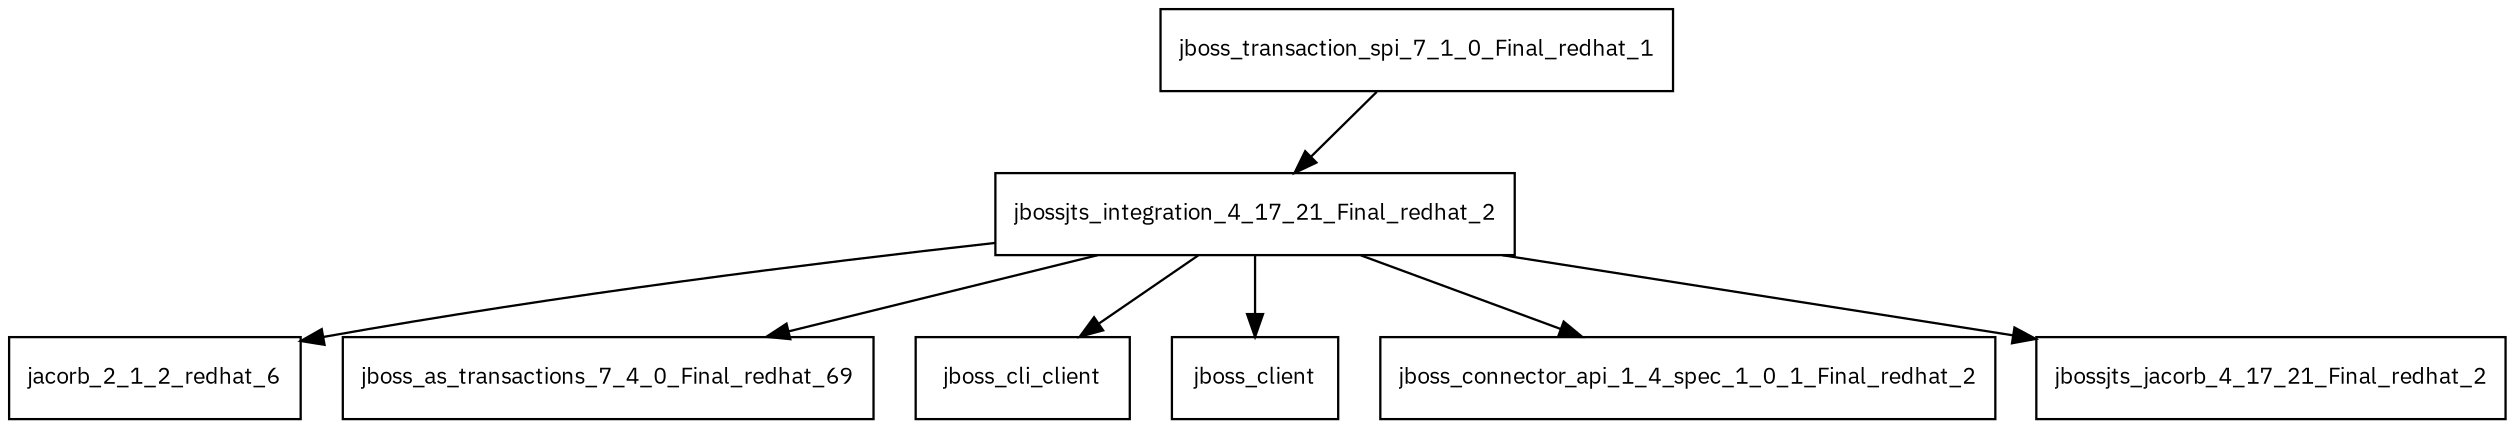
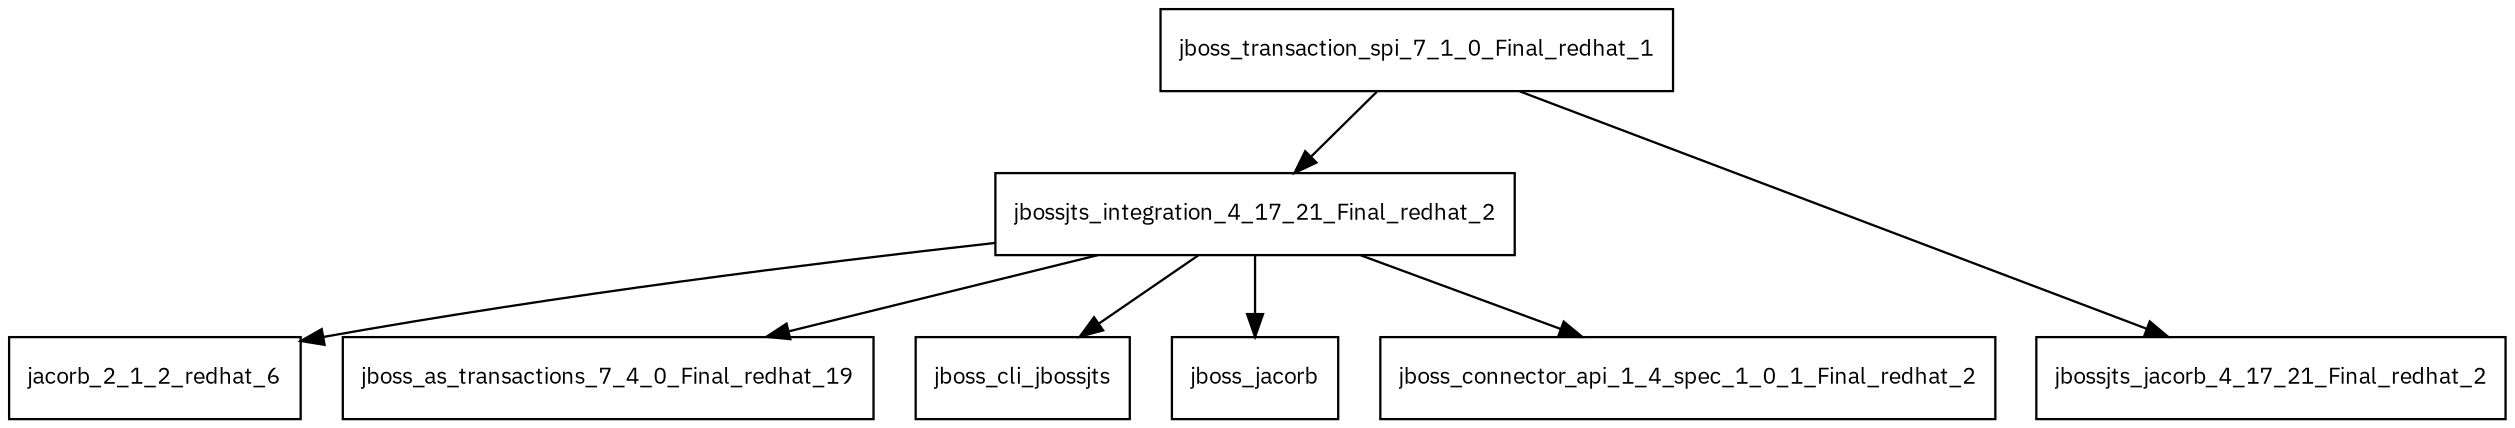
(1758, 295) -> (1833, 210)
(608, 378) -> (608, 378)
(1023, 378) -> (1023, 378)
(1255, 378) -> (1255, 378)
